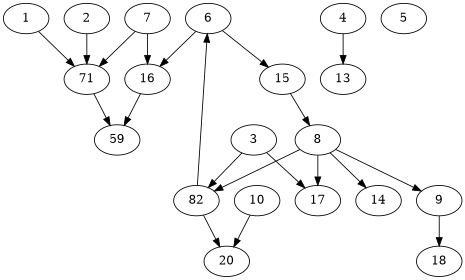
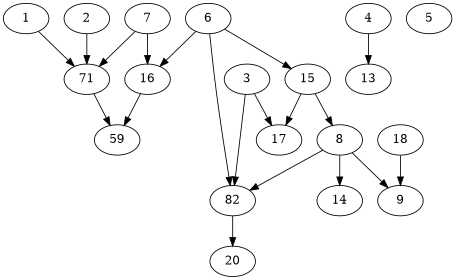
(202, 114) -> (218, 106)
(318, 166) -> (295, 106)
(257, 201) -> none
(439, 227) -> (400, 166)
